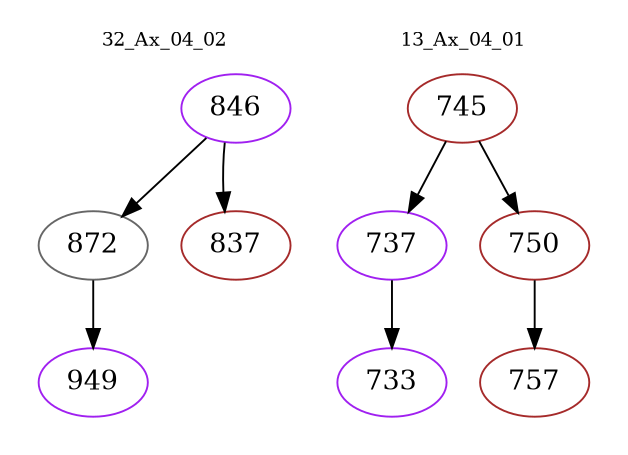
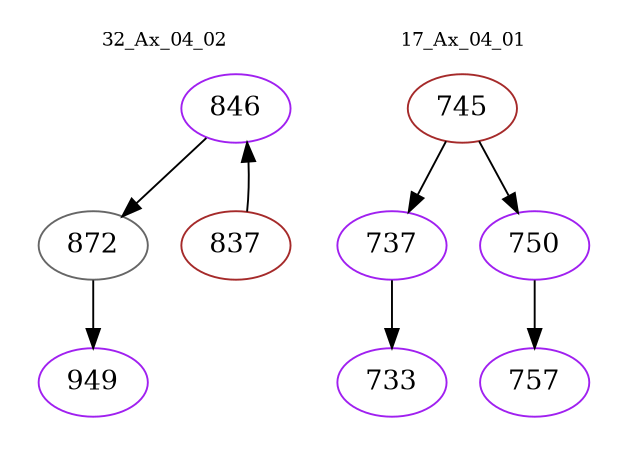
(463, 41) -> (463, 41)
(223, 167) -> (249, 187)
(535, 245) -> (535, 245)
(535, 382) -> (535, 382)
